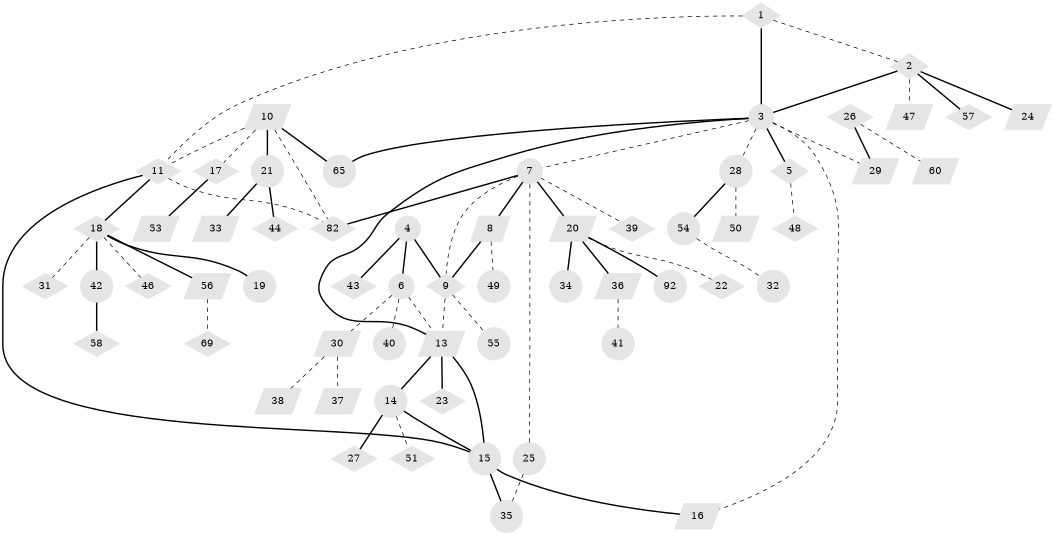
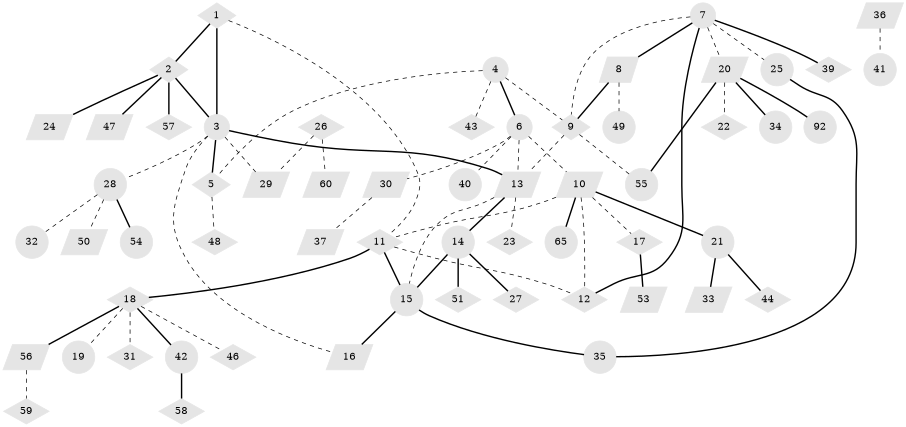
(835, 41) -> (193, 43)
(909, 92) -> (142, 96)
none -> (337, 94)
(549, 130) -> none
(862, 143) -> (296, 154)
(645, 144) -> none
none -> (550, 157)
(551, 199) -> (714, 42)
(581, 200) -> (767, 40)
(333, 229) -> (584, 300)
(177, 256) -> (106, 327)
(380, 258) -> (483, 99)
(427, 258) -> (534, 99)
(595, 258) -> (687, 122)
(728, 258) -> (71, 213)
(207, 344) -> (26, 411)
(442, 373) -> (513, 216)
(476, 397) -> (444, 219)
(278, 401) -> none
(402, 432) -> (458, 273)
(518, 488) -> (841, 286)
